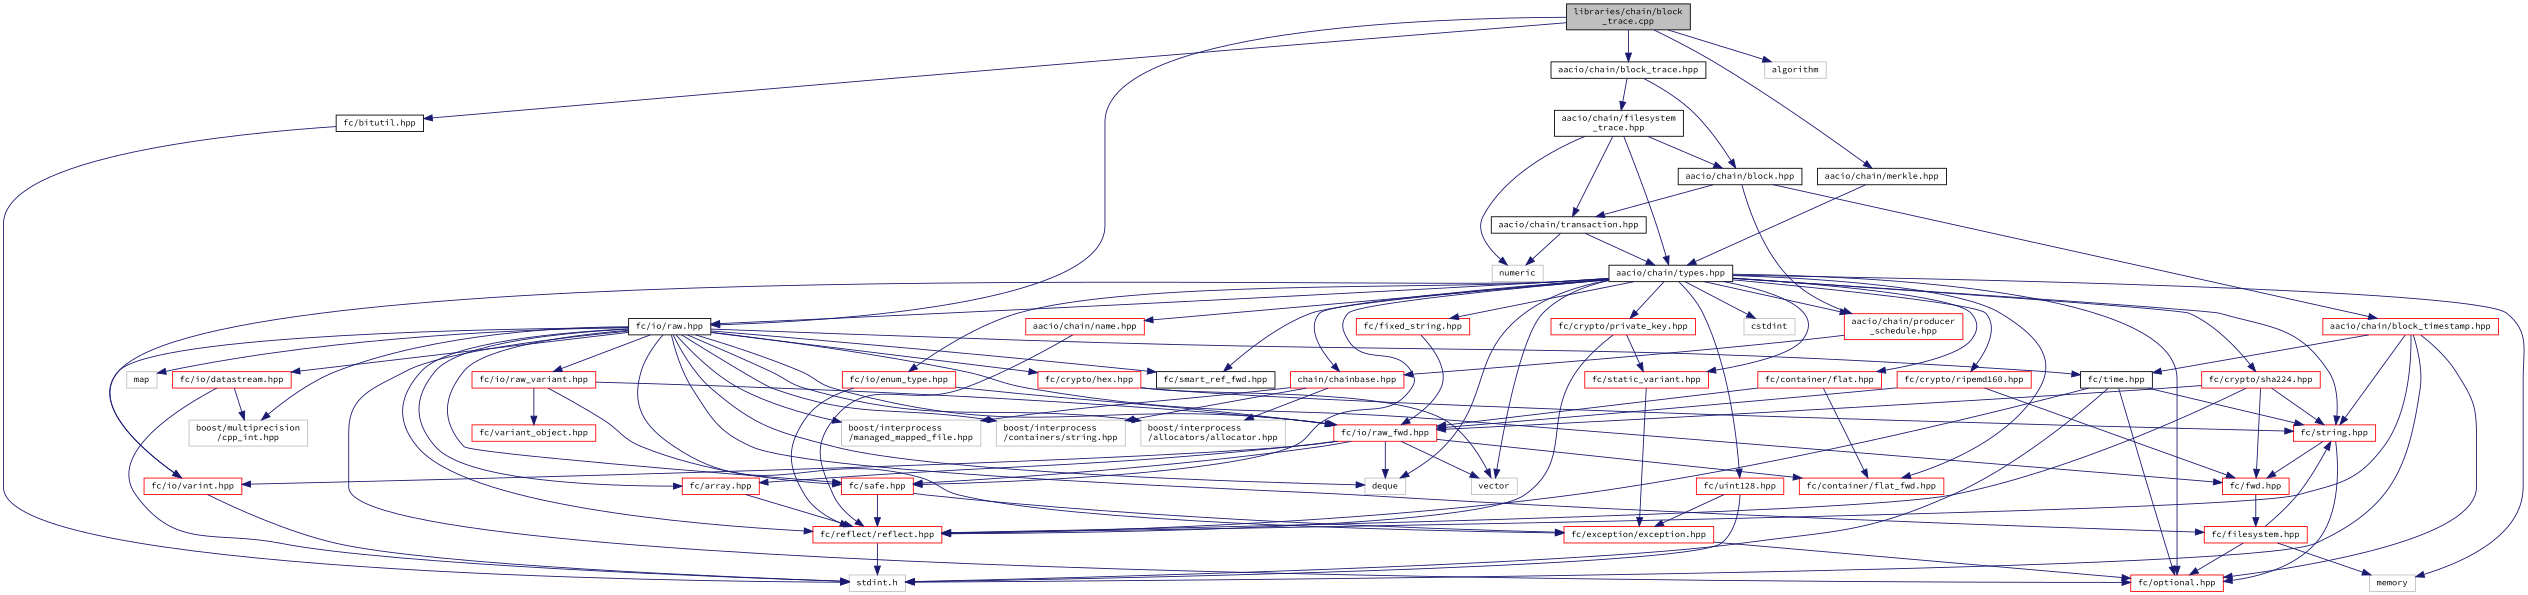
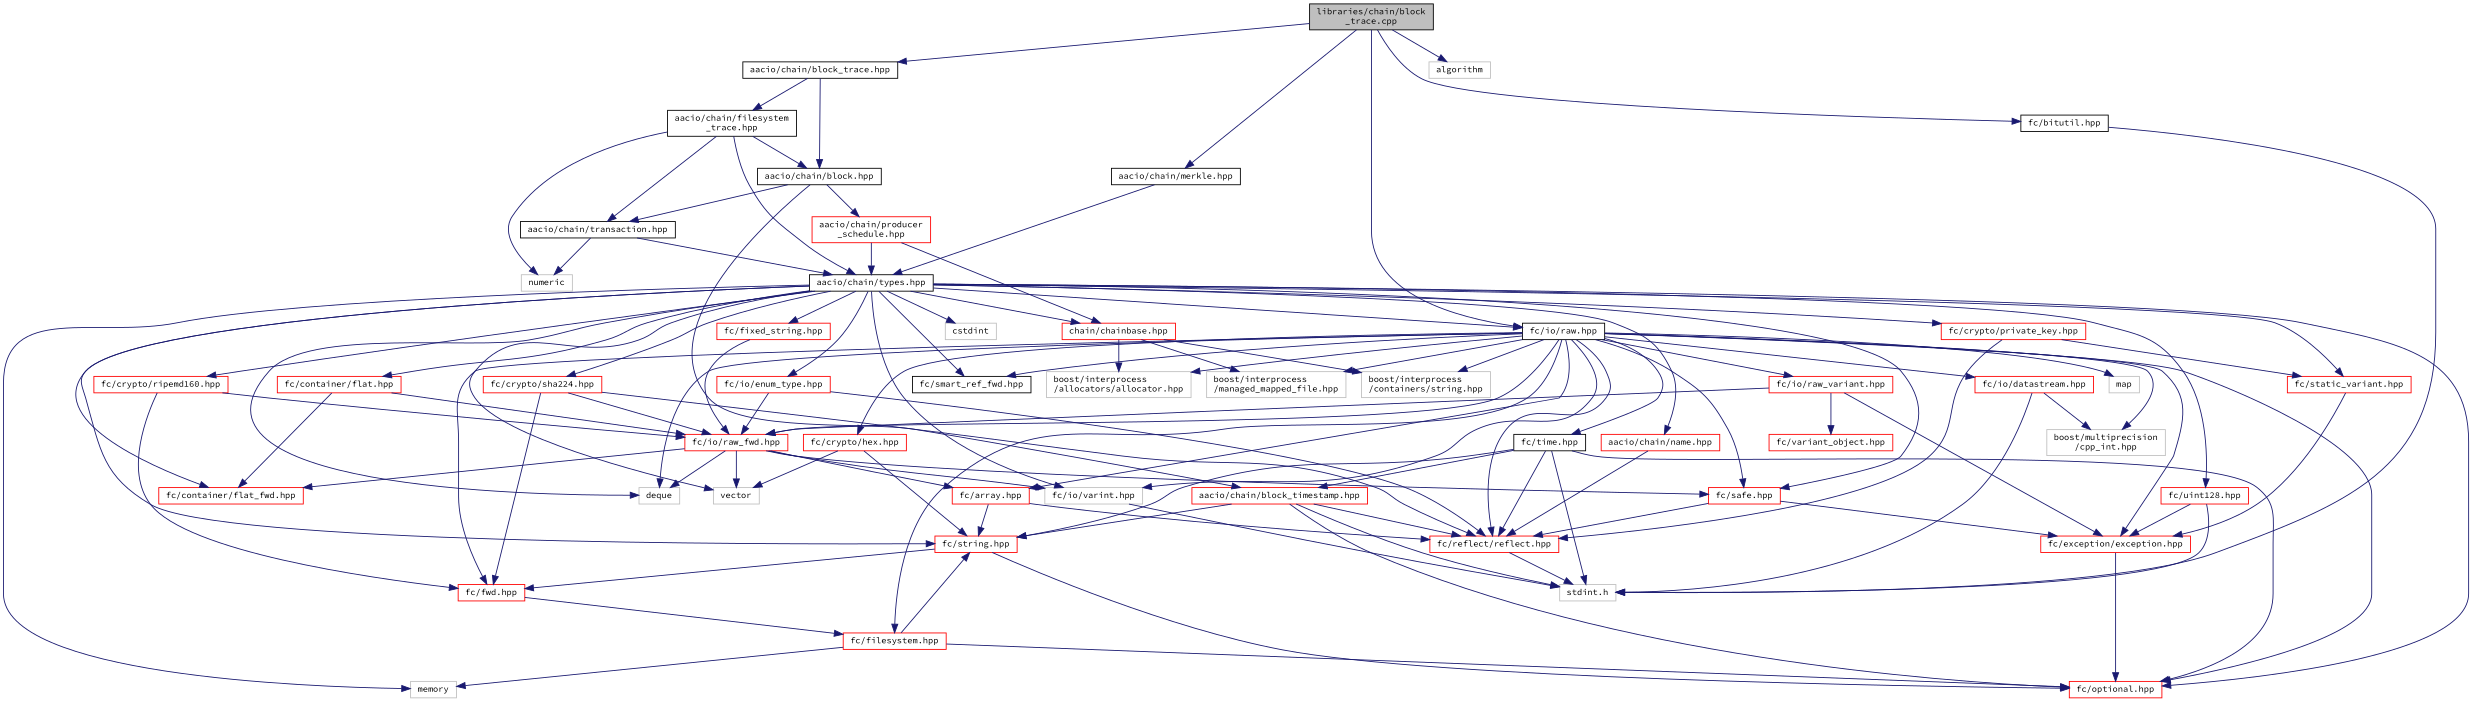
(1803, 303) -> (871, 254)
(2265, 353) -> (1420, 468)
(2294, 404) -> (985, 516)
(682, 460) -> (1976, 466)
(193, 486) -> (1094, 496)
